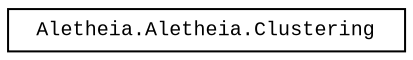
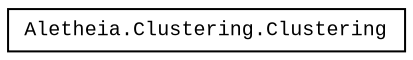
(207, 30) -> (207, 30)
